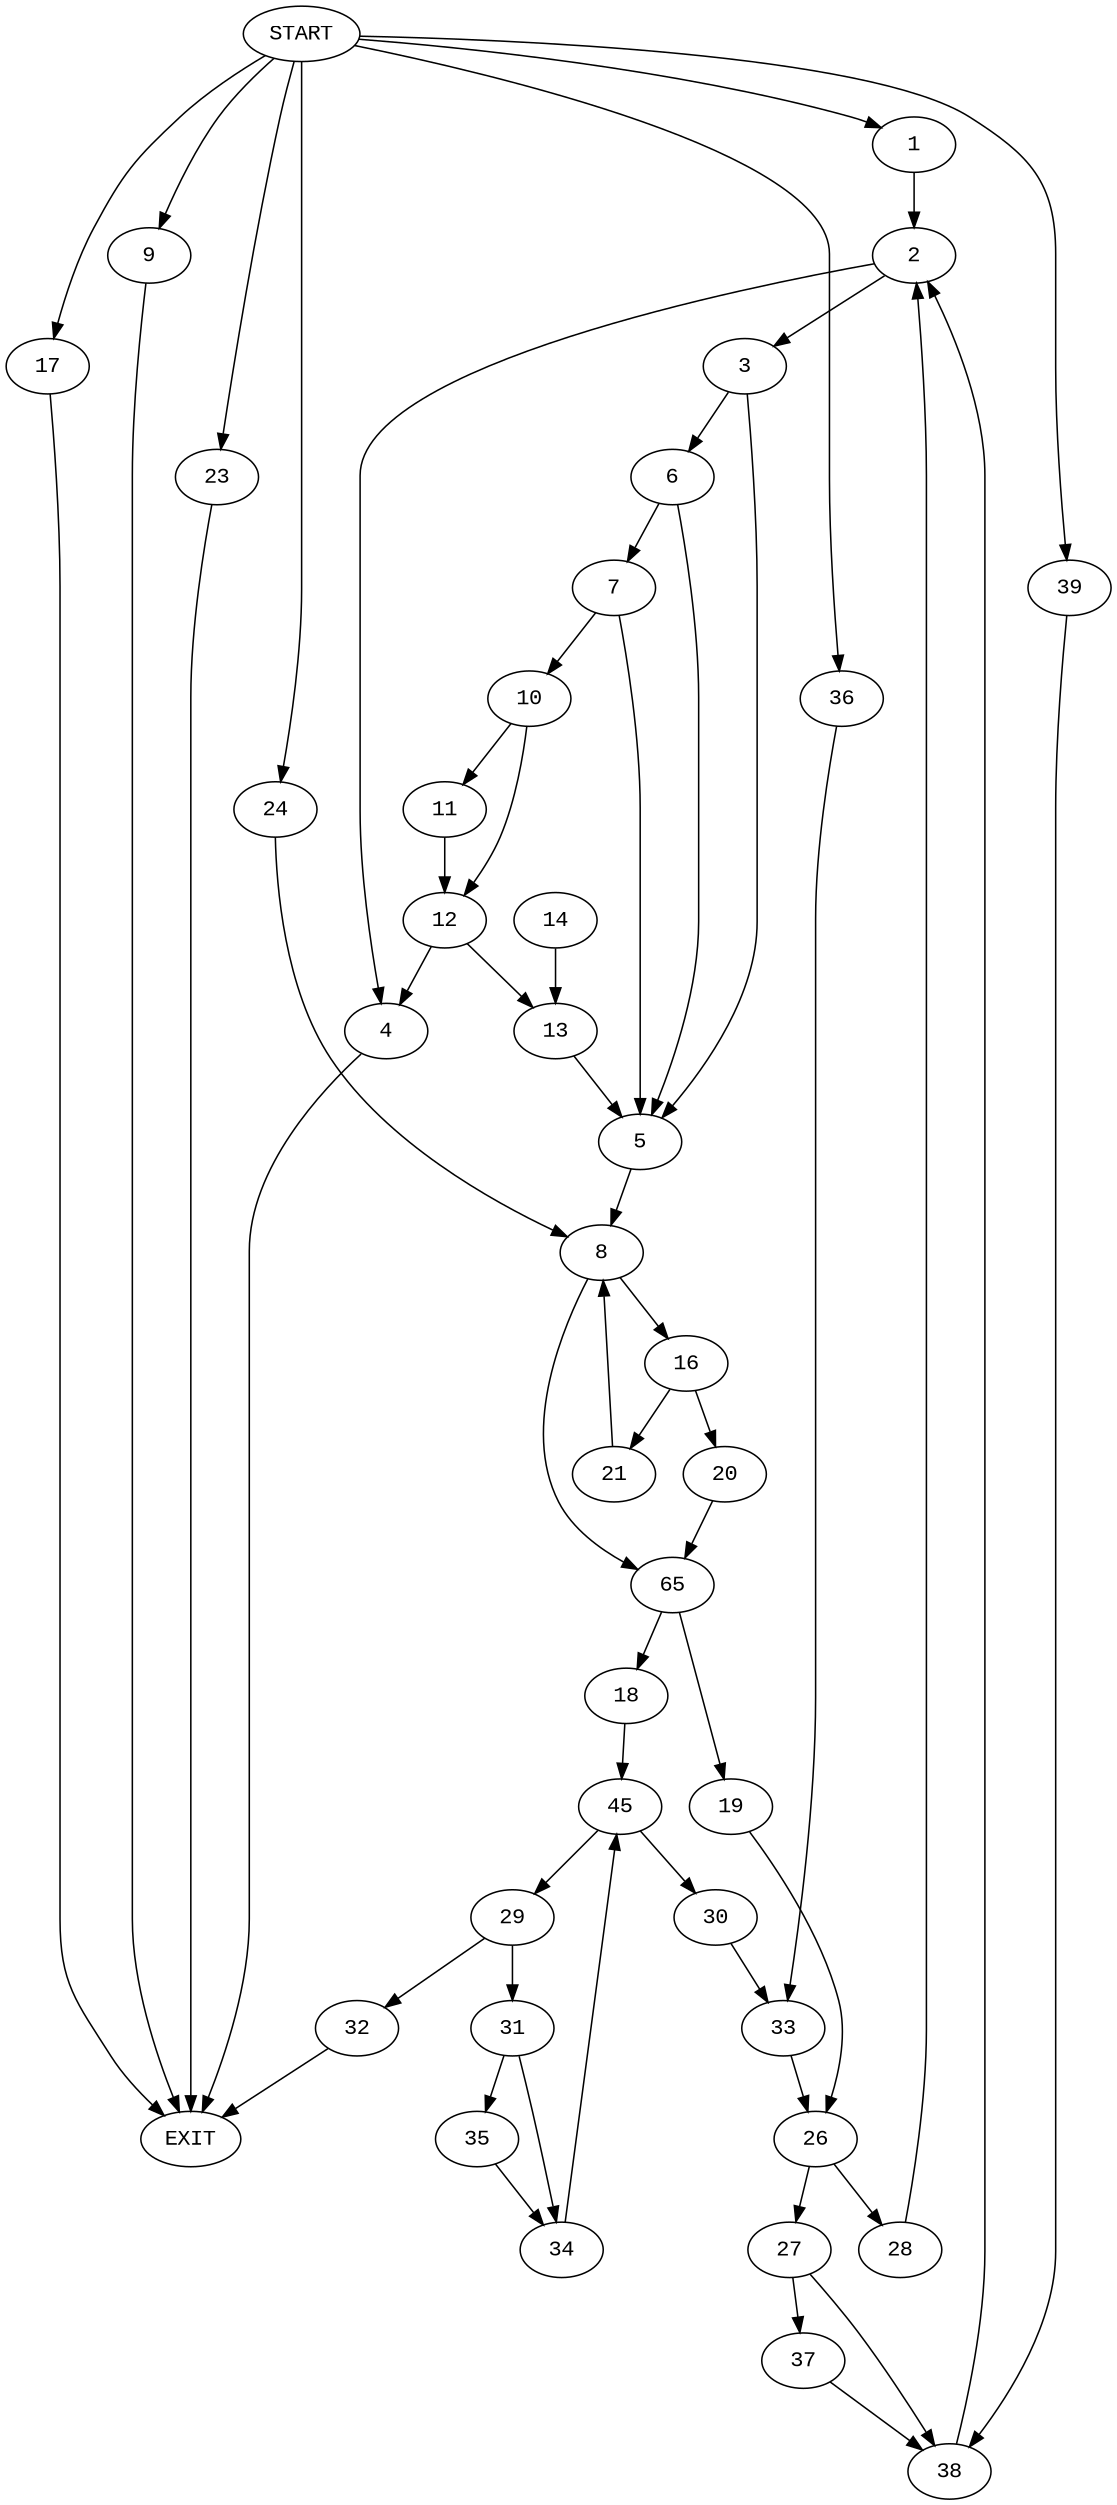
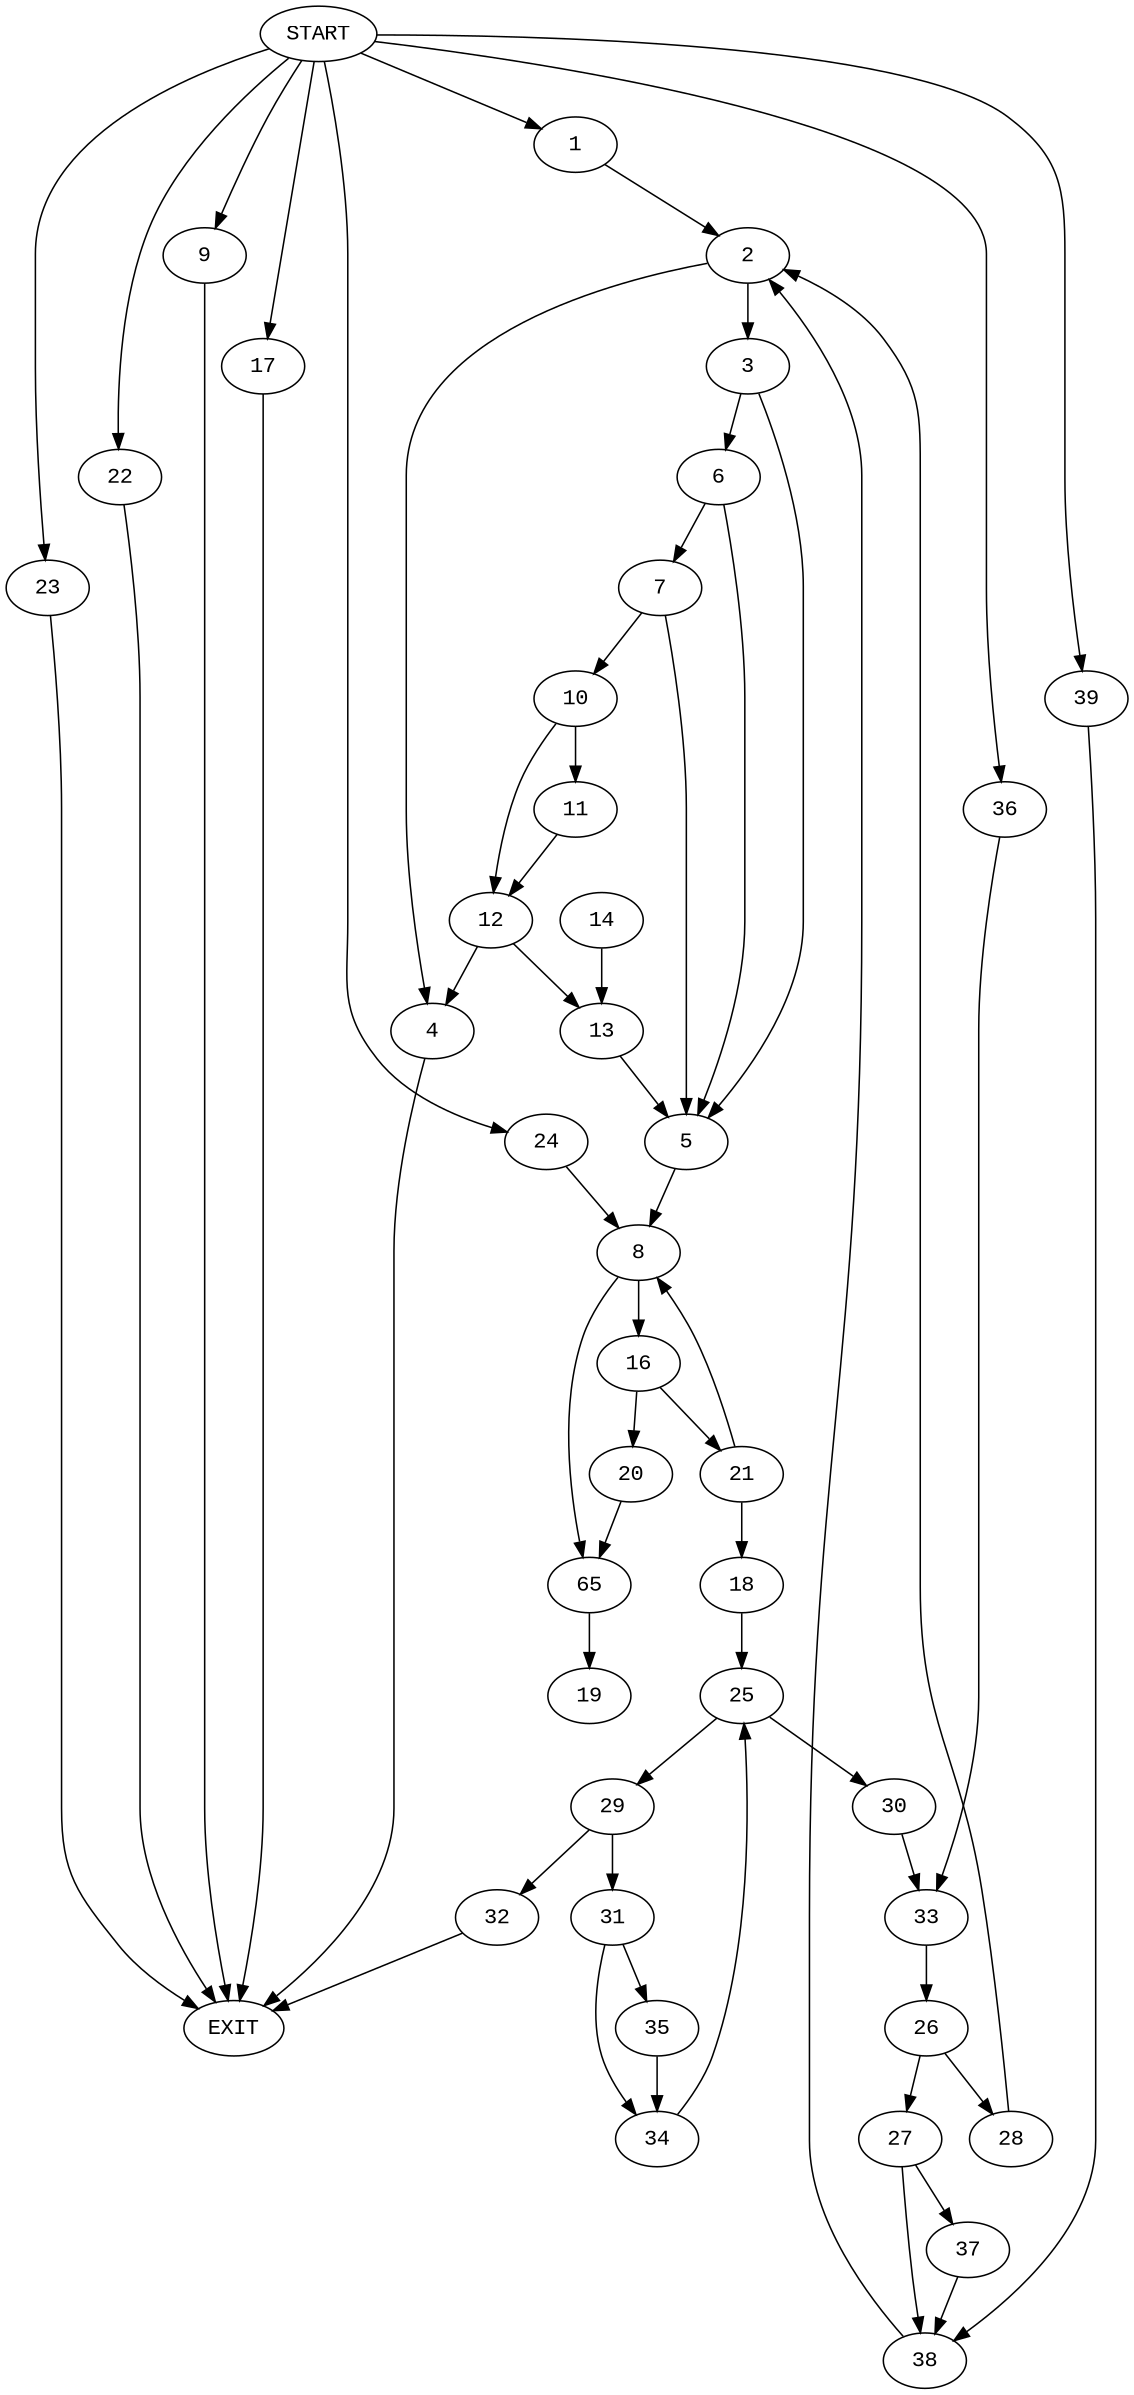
none -> (120, 477)
(652, 1633) -> (742, 1522)
(620, 1807) -> (742, 1696)
(823, 1956) -> none
